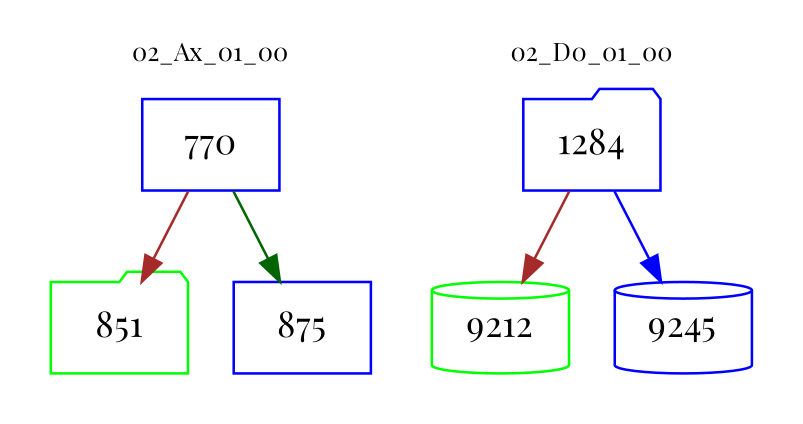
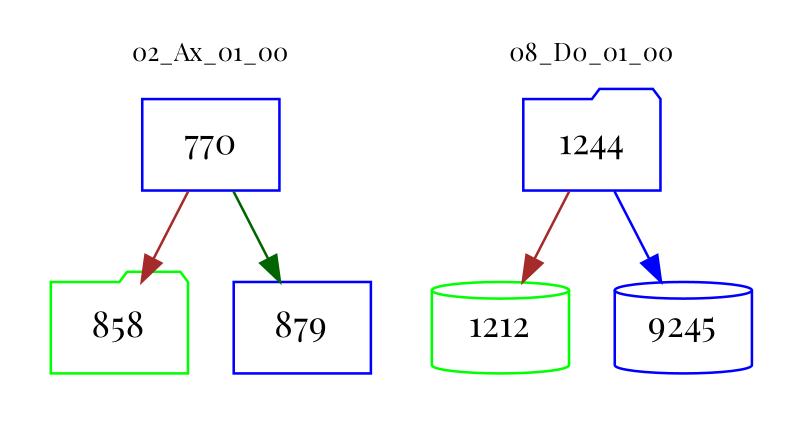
(592, 55) -> (592, 55)
(592, 145) -> (592, 145)
(119, 328) -> (119, 328)
(302, 328) -> (302, 328)
(500, 328) -> (500, 328)
